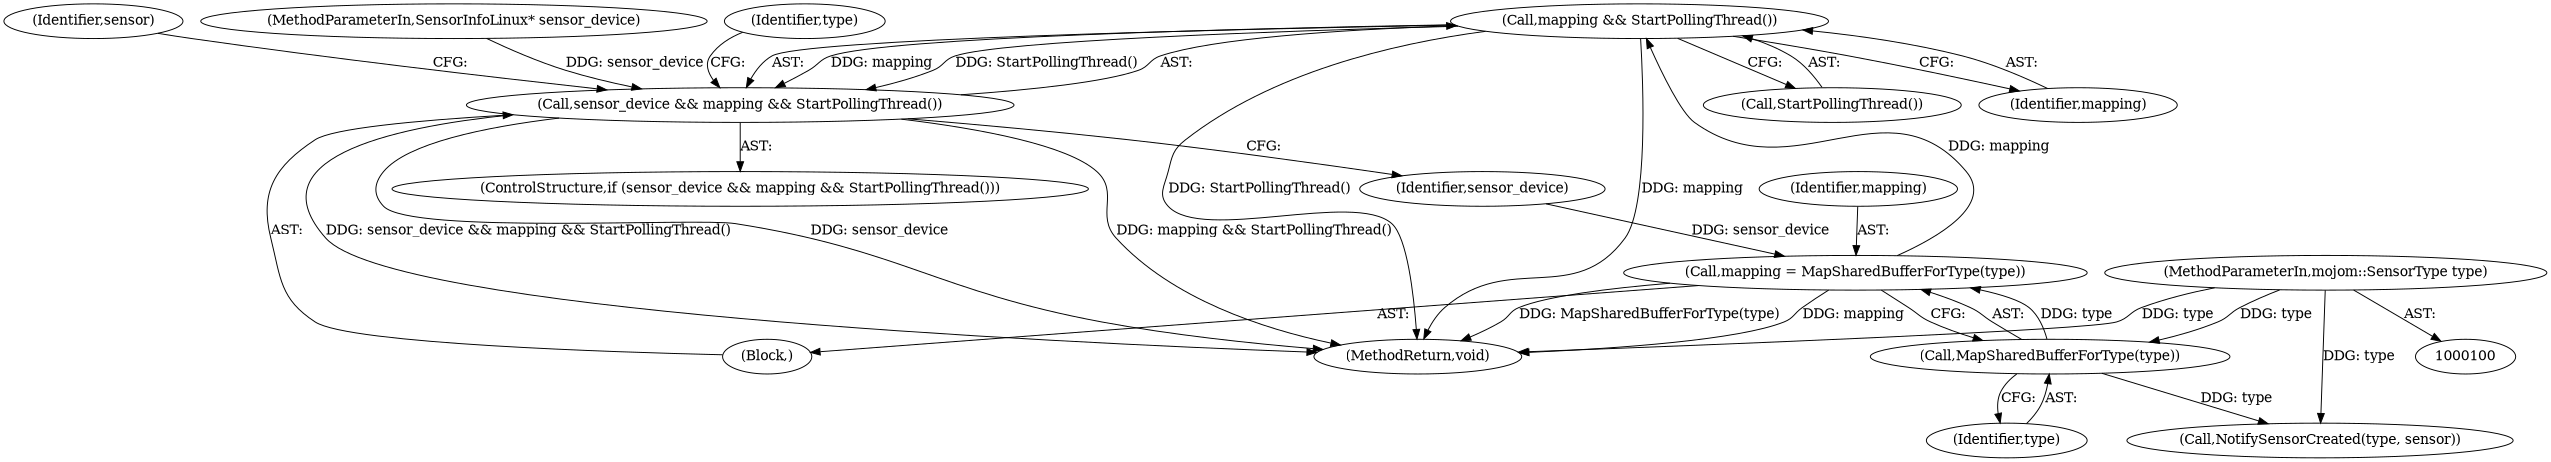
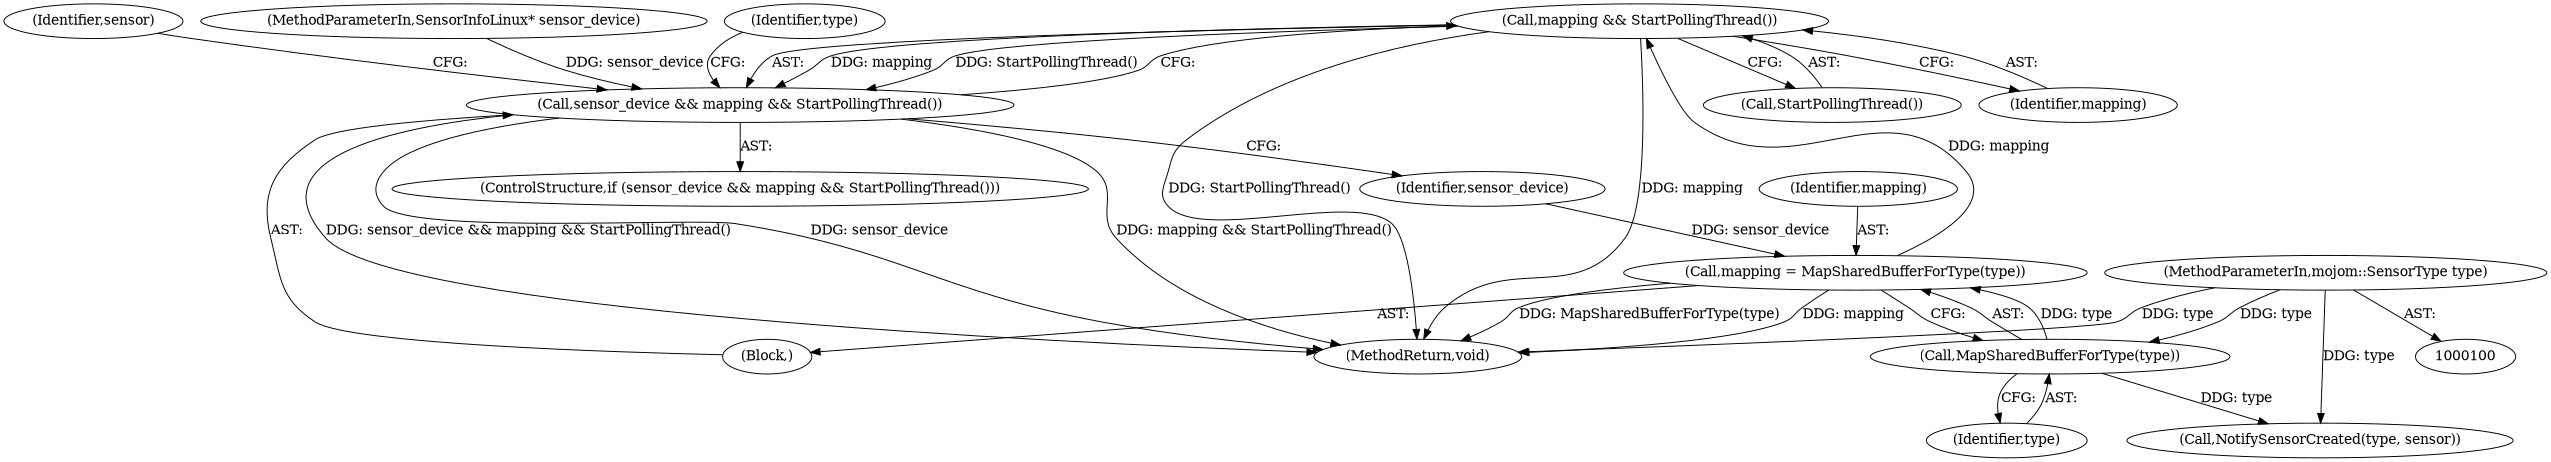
(1179, 63) -> (1180, 63)
